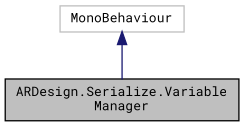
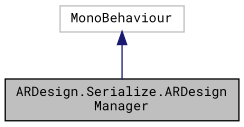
(122, 100) -> (122, 100)
